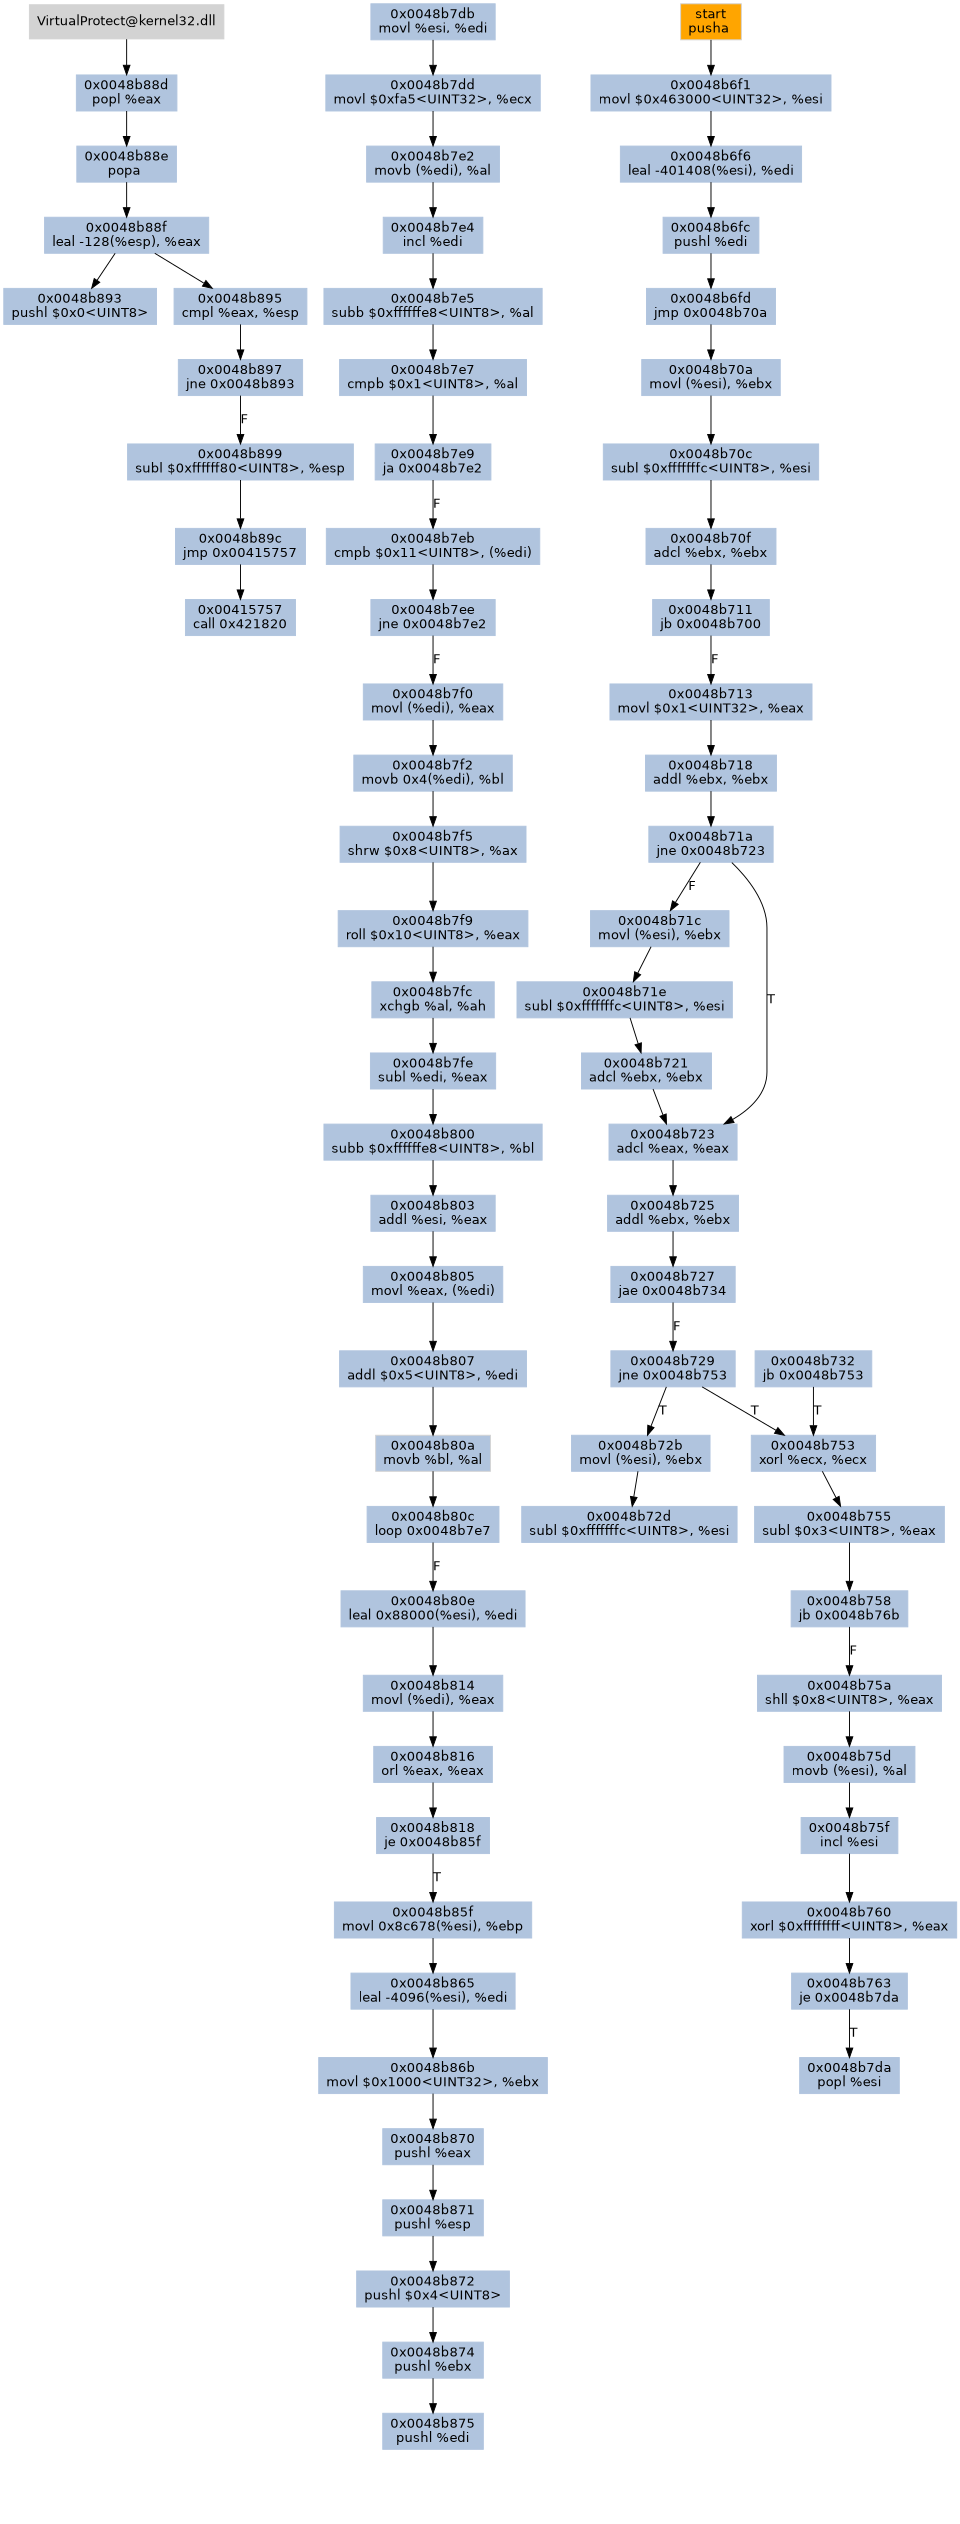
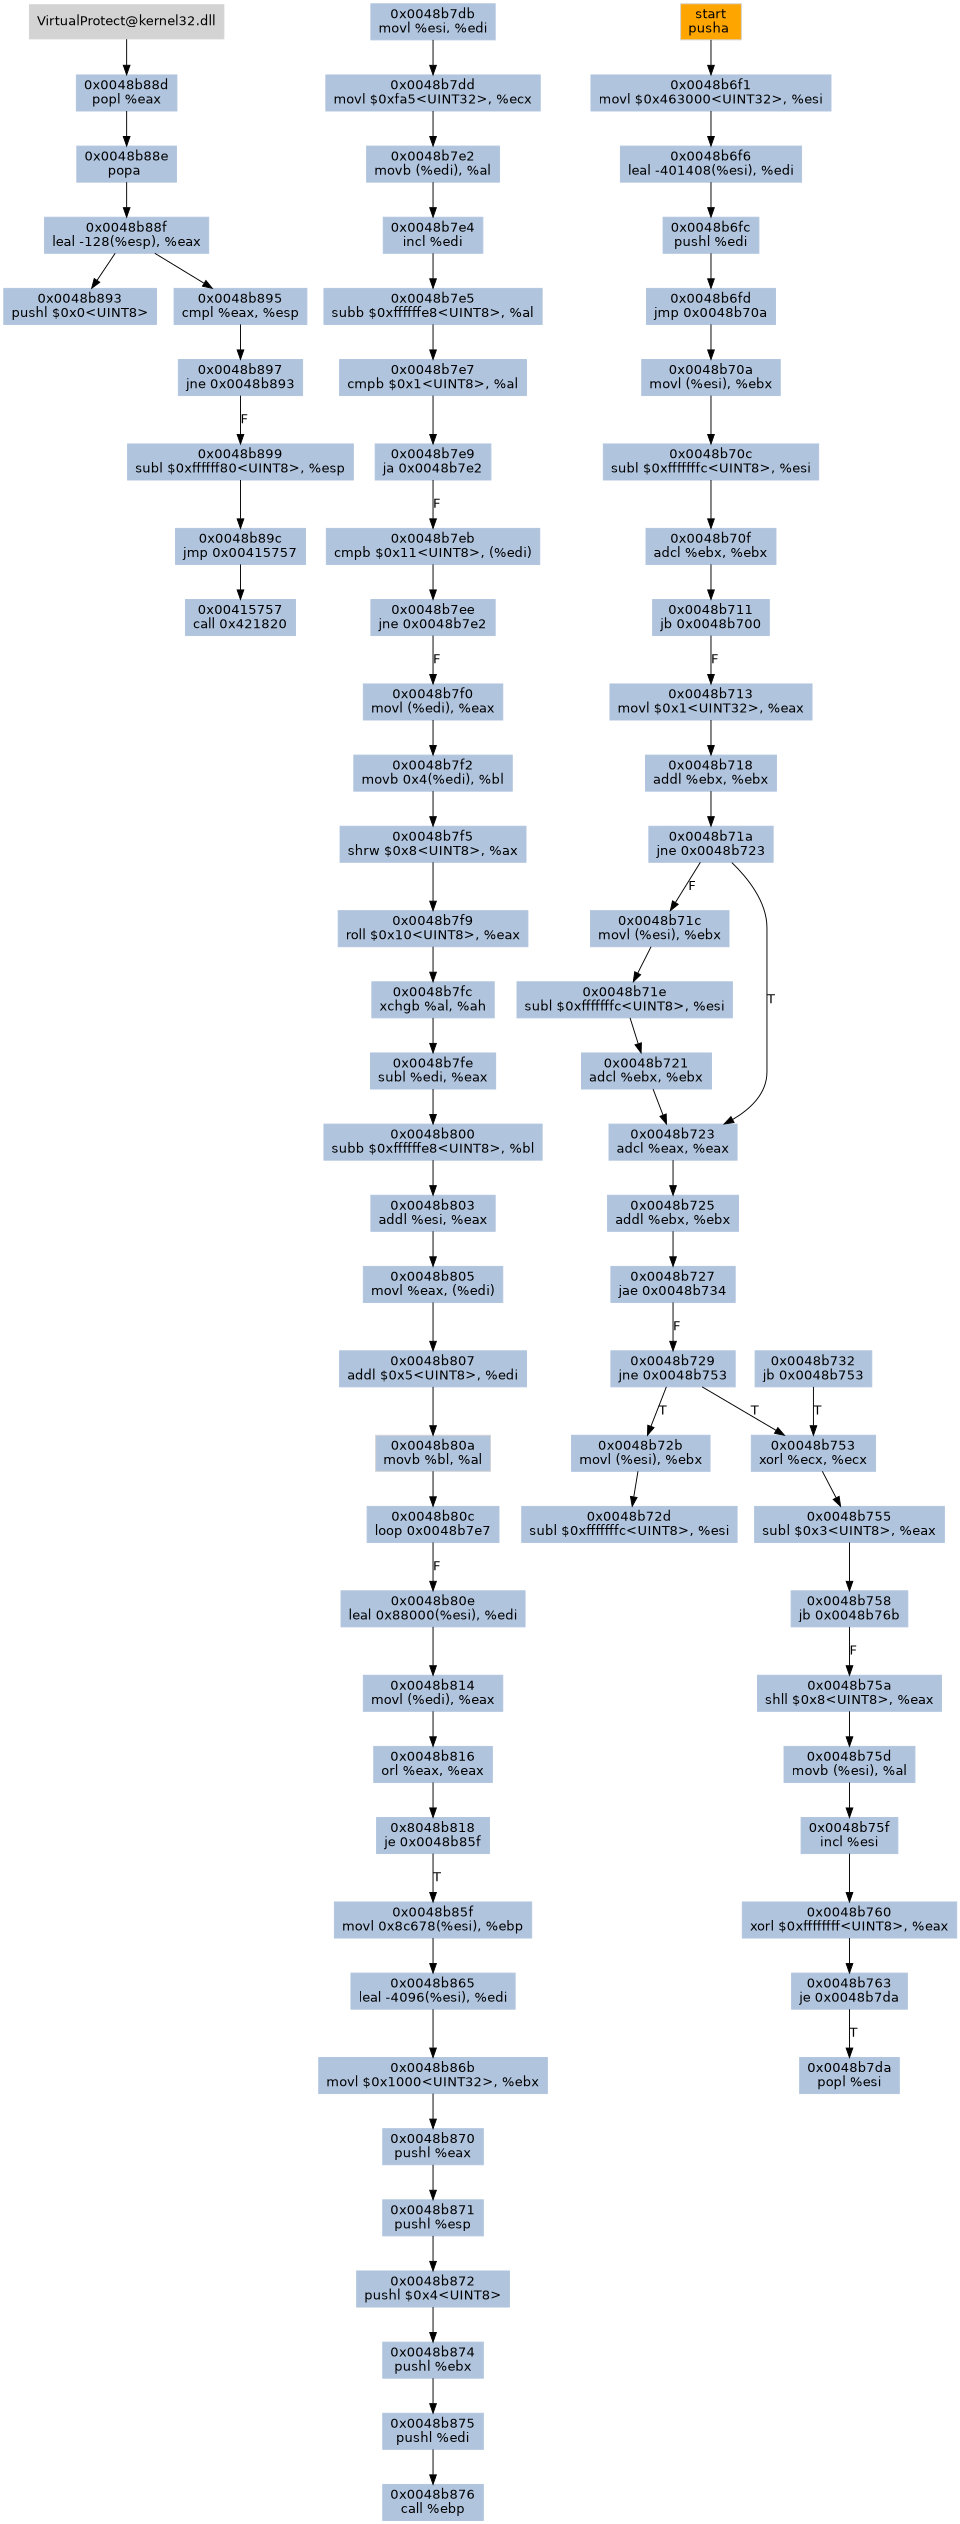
(433, 1836) -> (433, 1836)
none -> (433, 2502)
